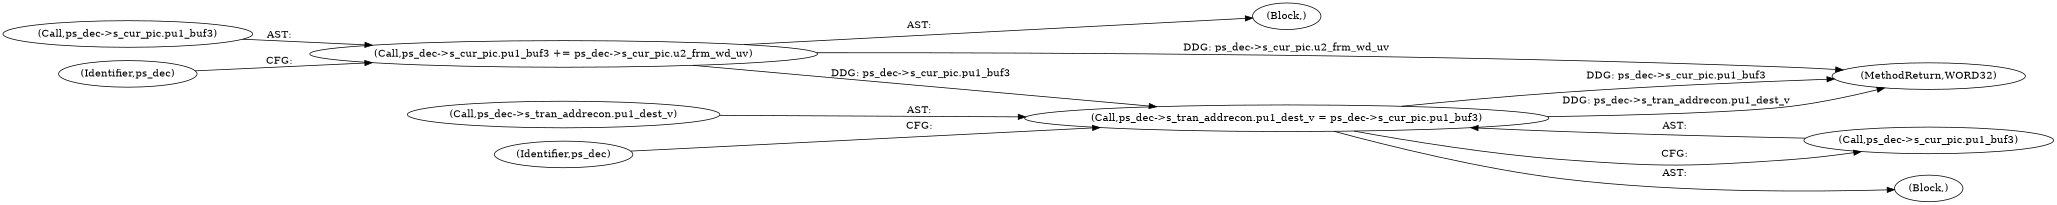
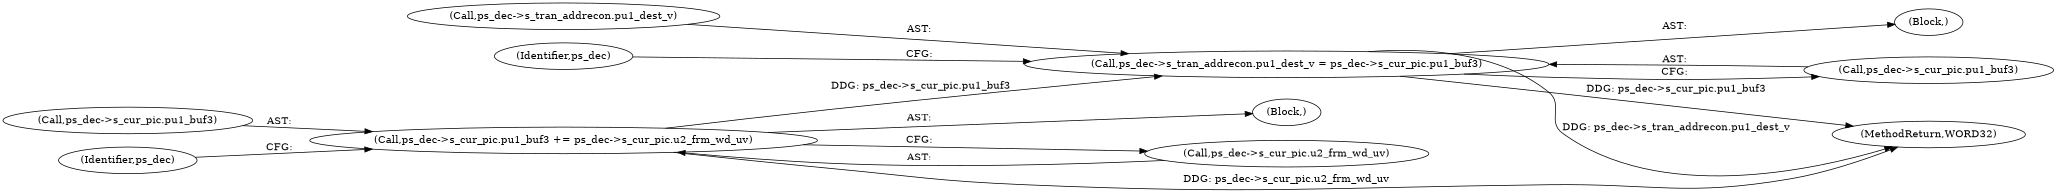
none -> (1287, 154)
